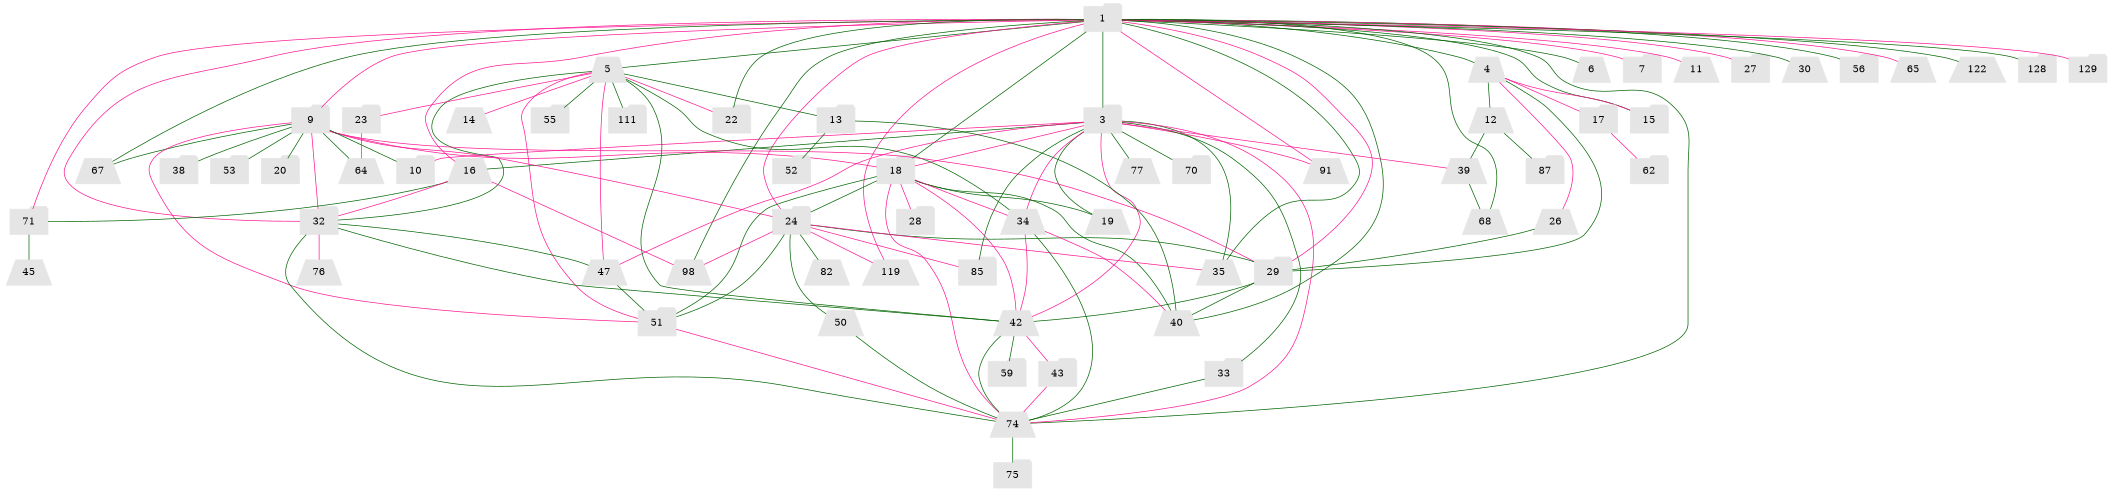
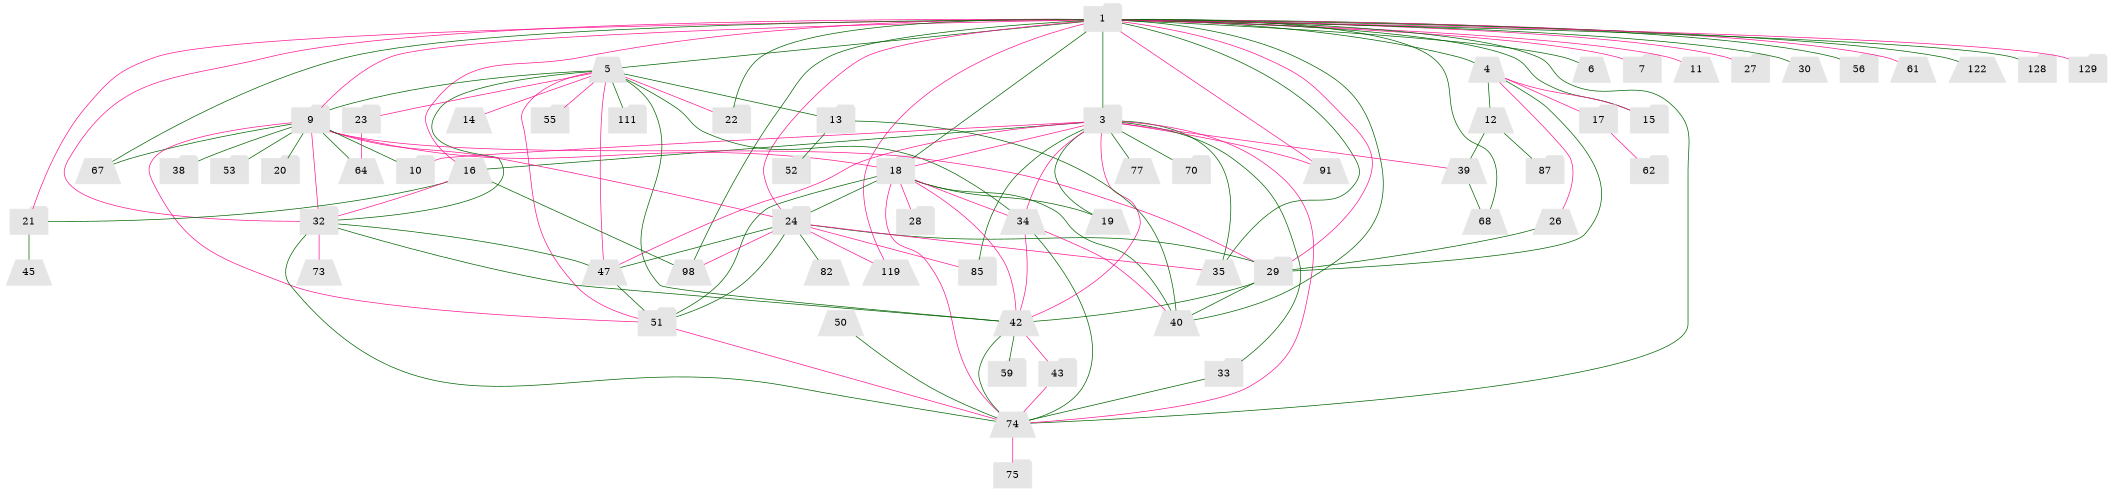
(1913, 70) -> (1913, 70)
none -> (466, 82)
(579, 95) -> (579, 95)
(29, 222) -> (29, 222)
(583, 223) -> (583, 223)
(319, 273) -> (319, 273)
(796, 280) -> (693, 249)
(1013, 450) -> (1013, 450)
